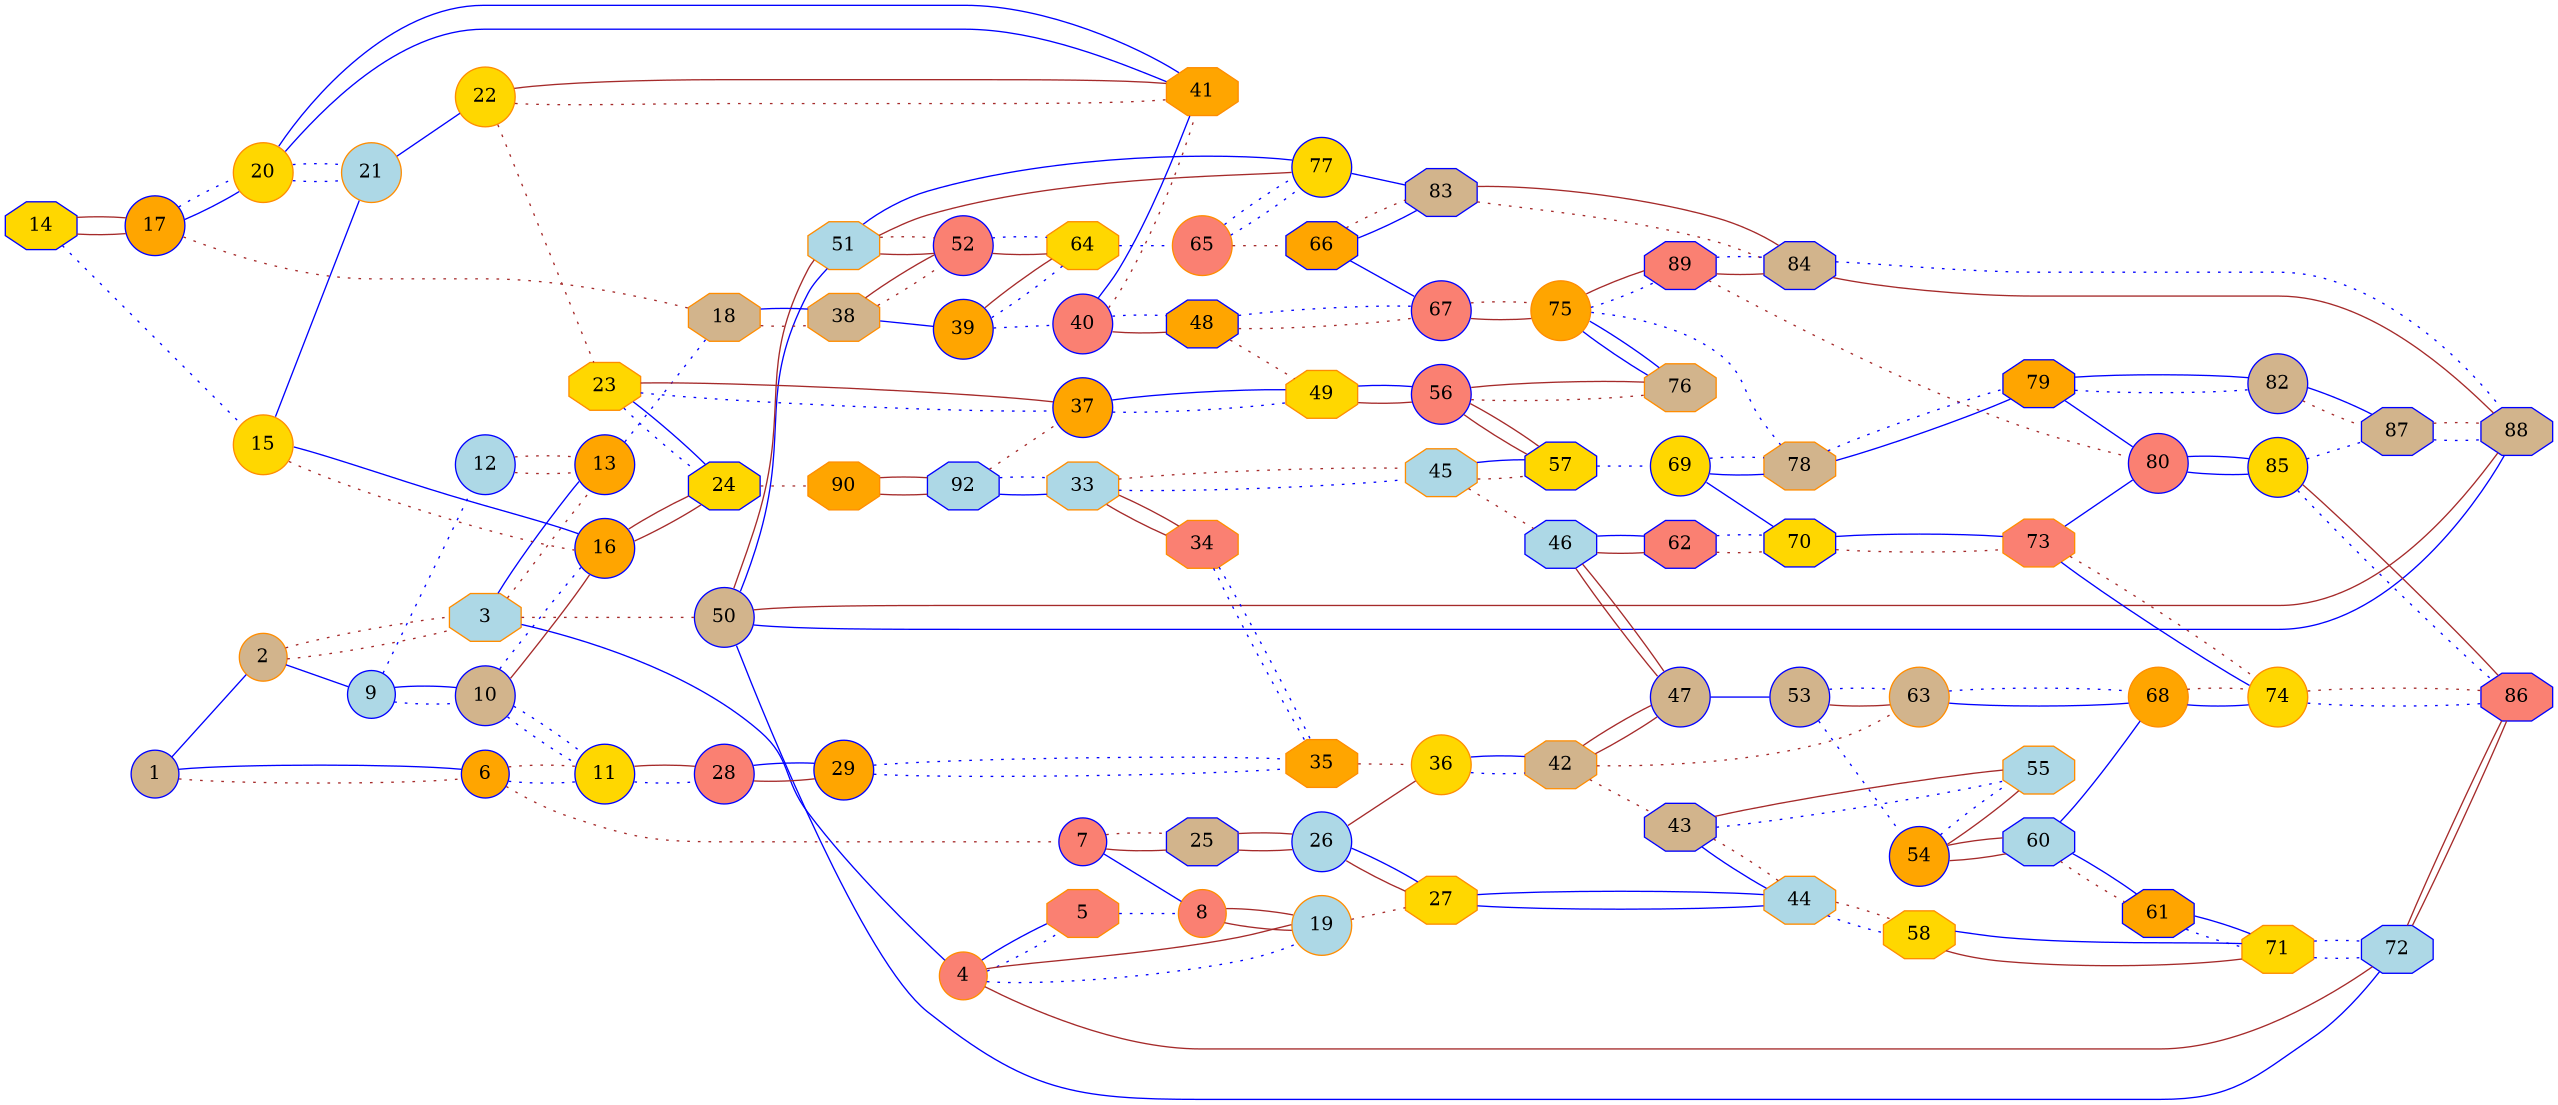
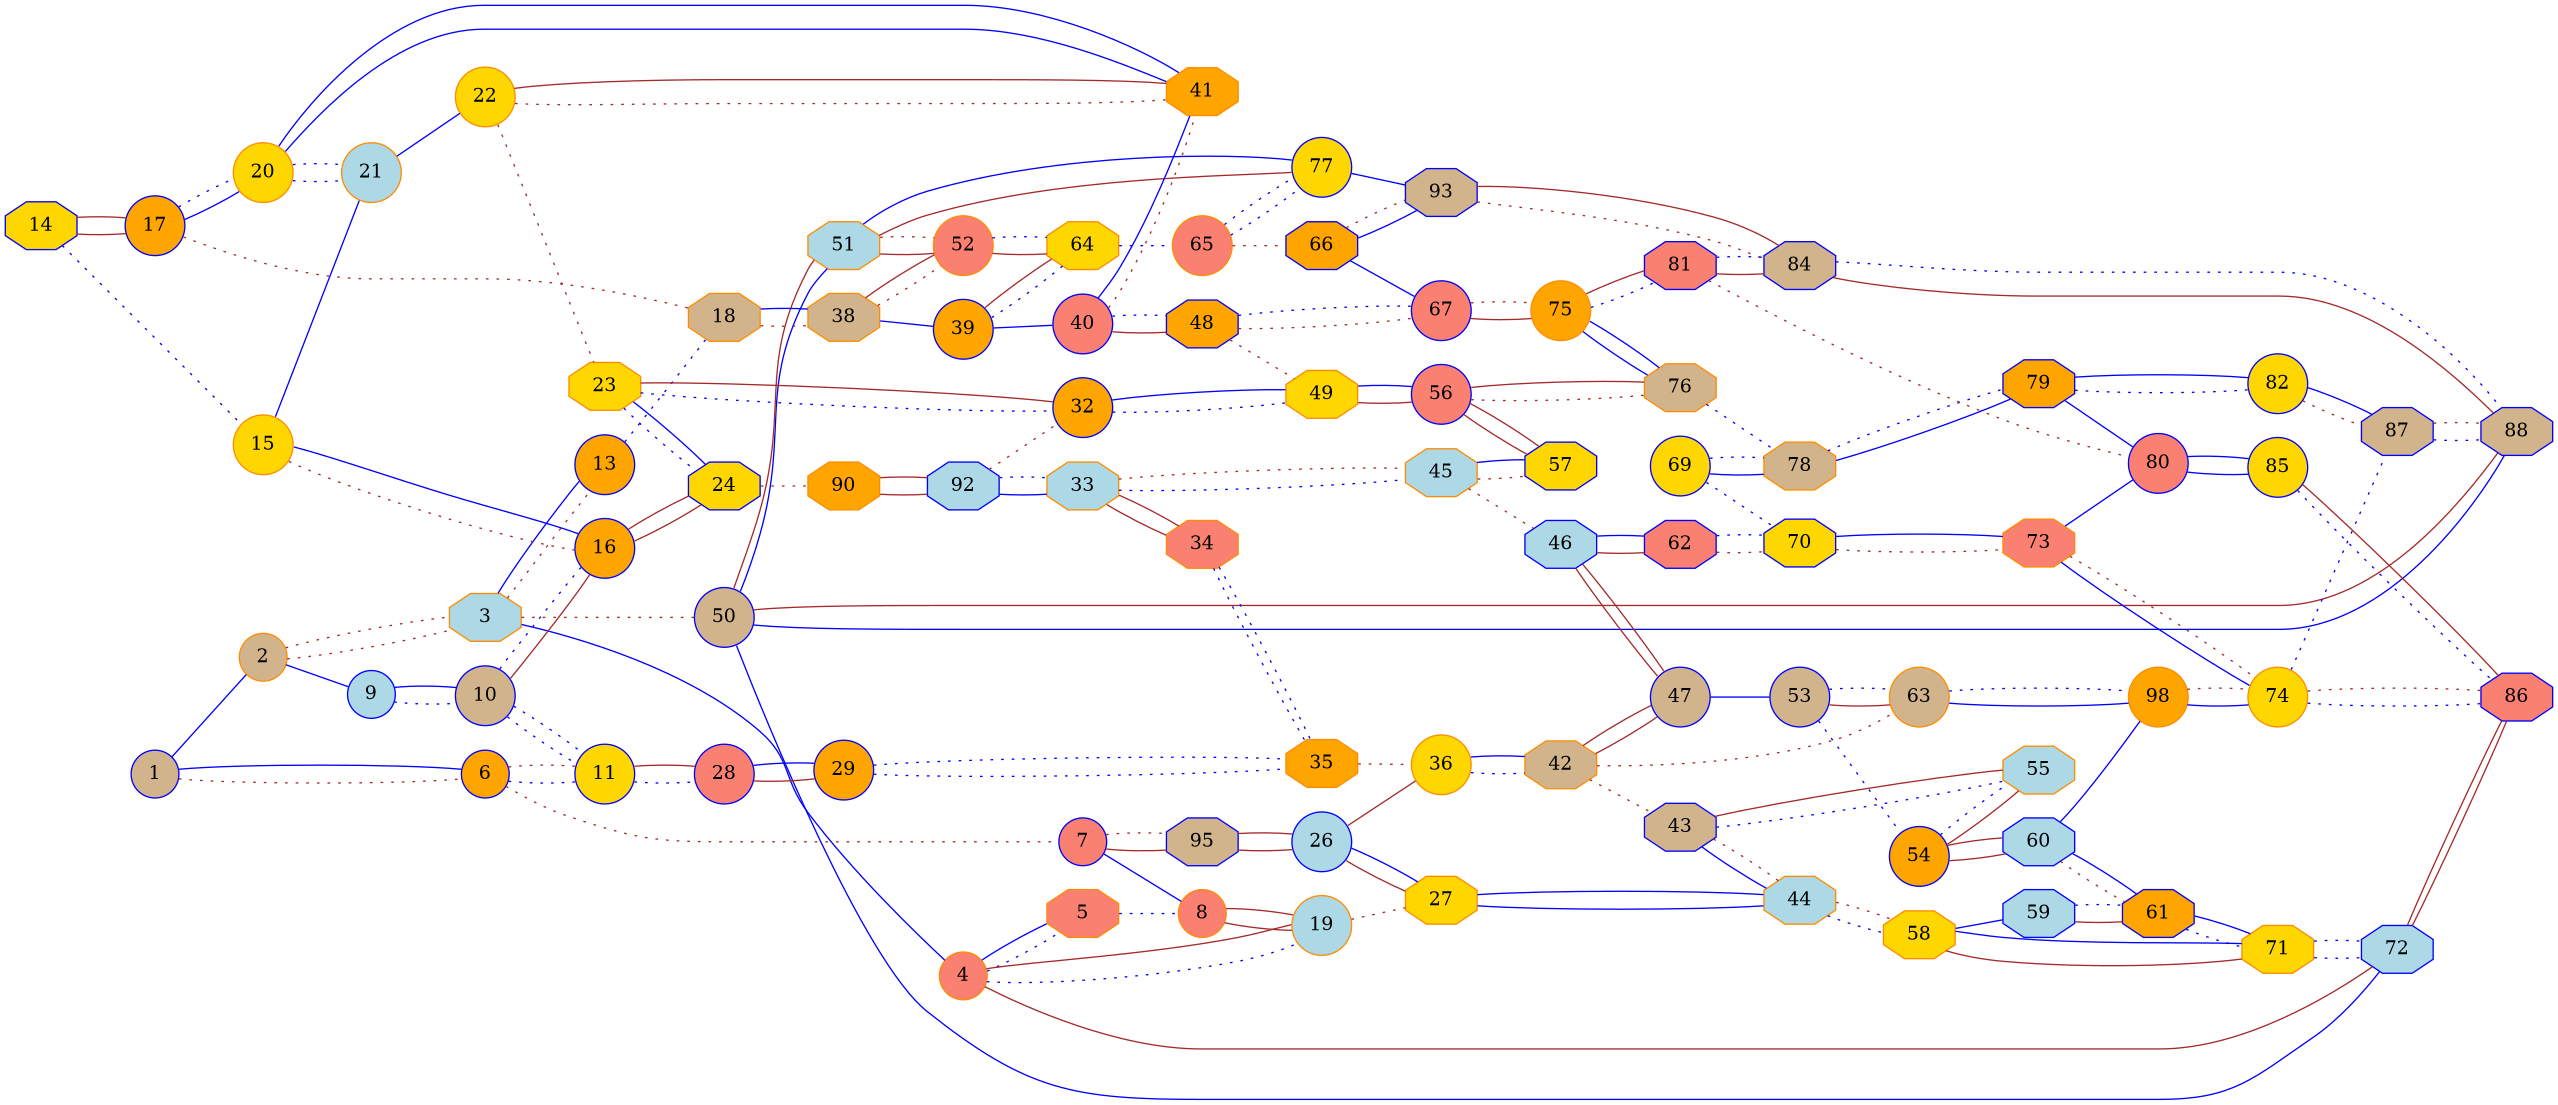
(1441, 193) -> (1441, 193)
(963, 246) -> (963, 246)
(1680, 266) -> (1680, 266)
(1023, 327) -> (1023, 327)
(1708, 347) -> (1740, 427)
(2278, 384) -> (2278, 384)
(1083, 408) -> (1083, 408)
(2334, 450) -> (2338, 563)
(485, 465) -> none
(1623, 466) -> none
(1740, 504) -> (1740, 504)
(2158, 697) -> (2158, 697)
(1202, 842) -> (1202, 842)
none -> (2039, 914)
